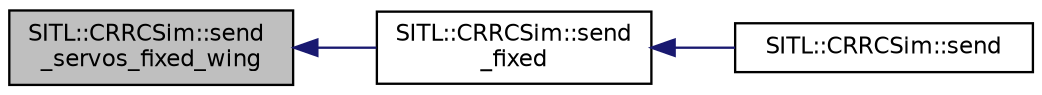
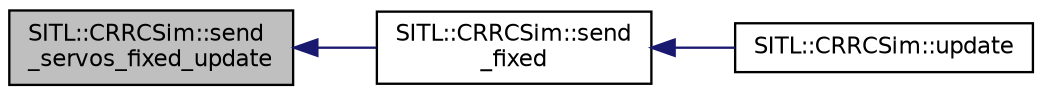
(151, 48) -> (151, 48)
(884, 48) -> (884, 48)
